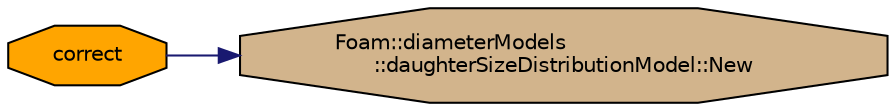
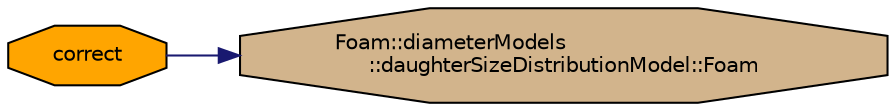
(564, 55) -> (564, 55)
